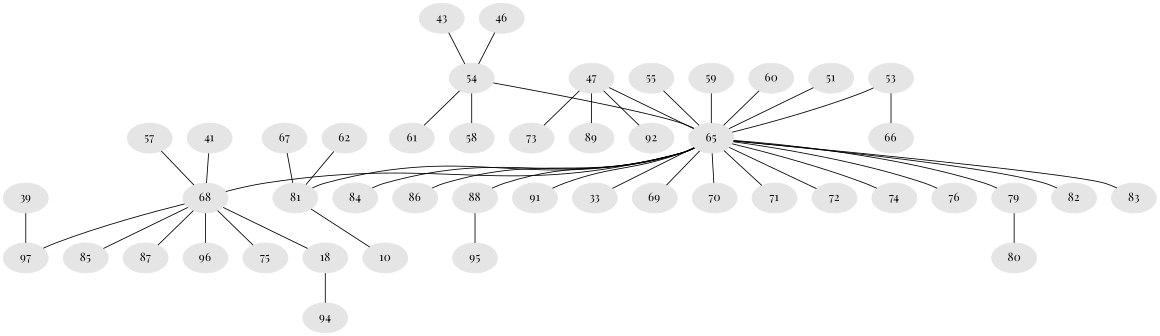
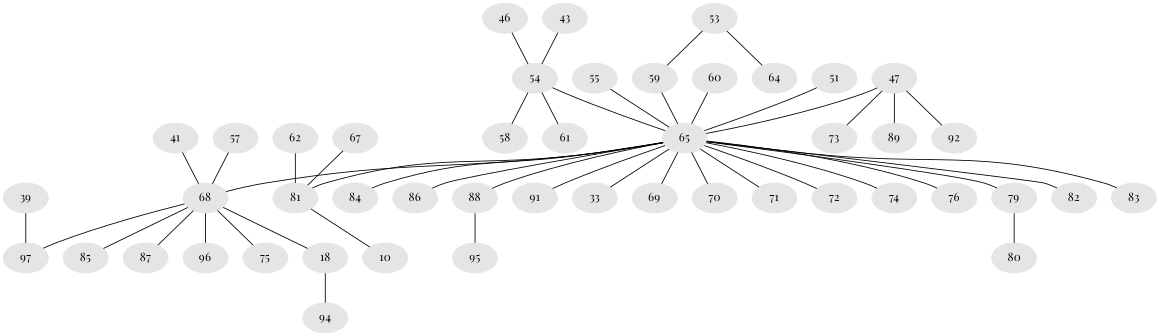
(804, 112) -> (685, 48)
(891, 138) -> (775, 78)
